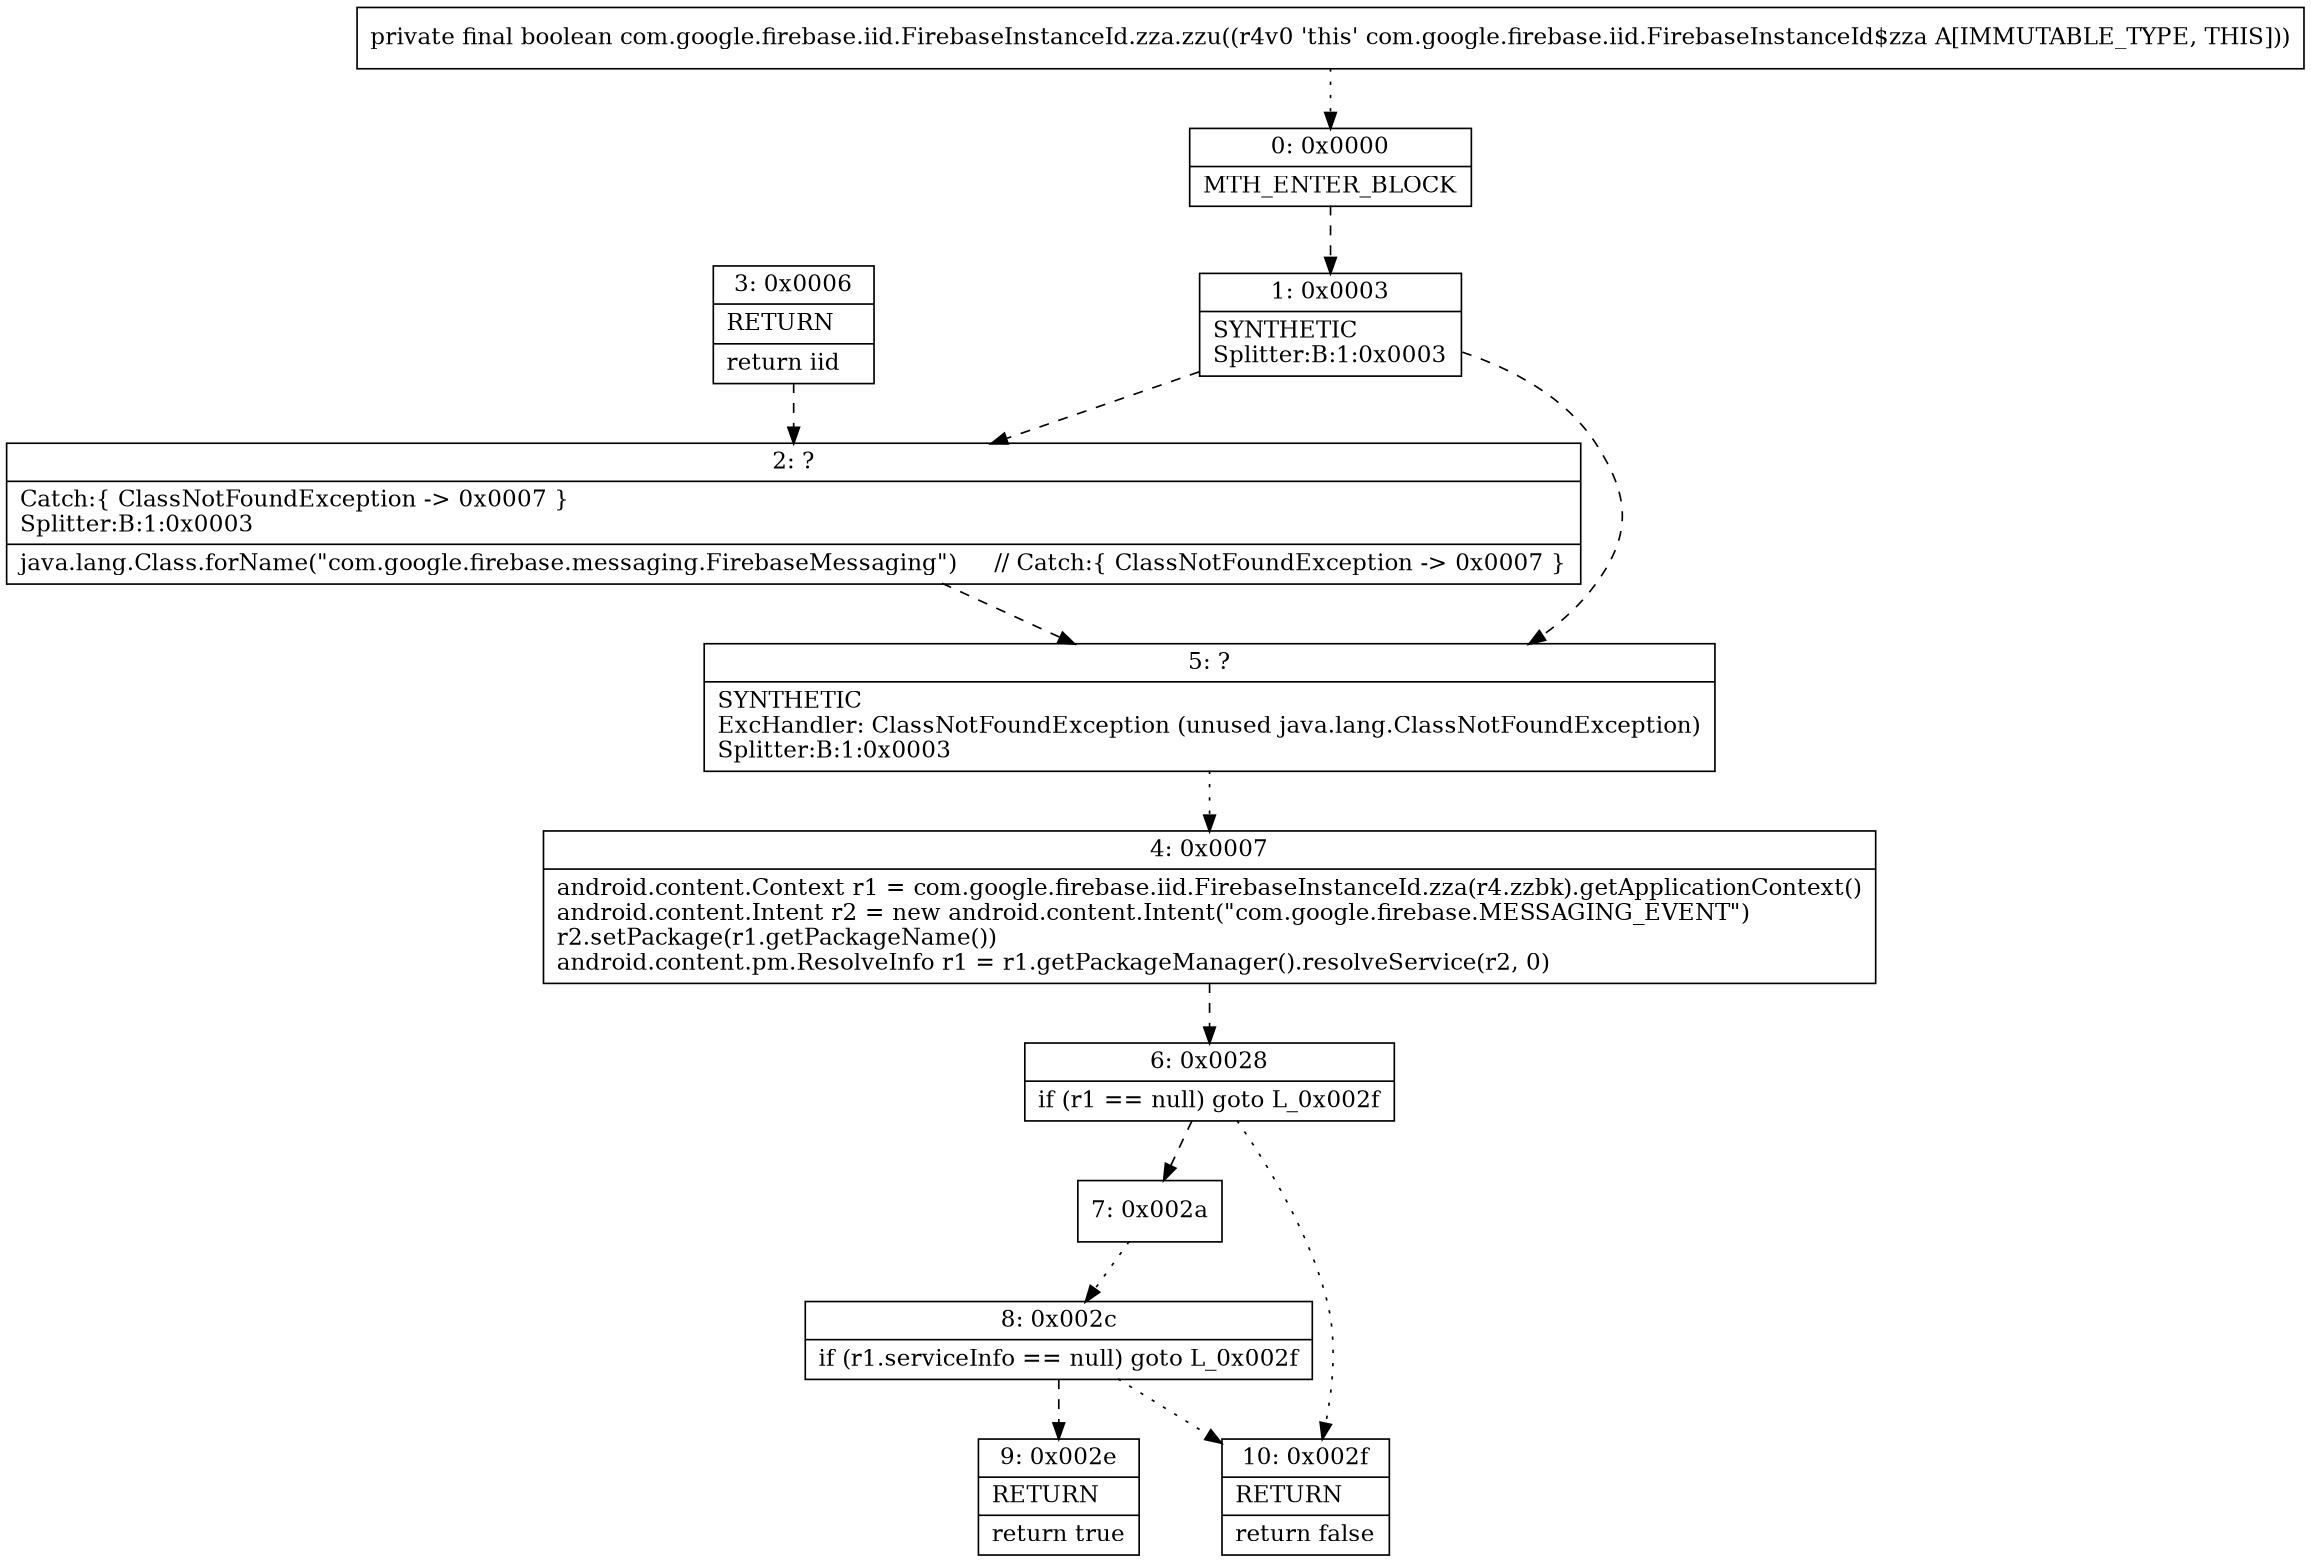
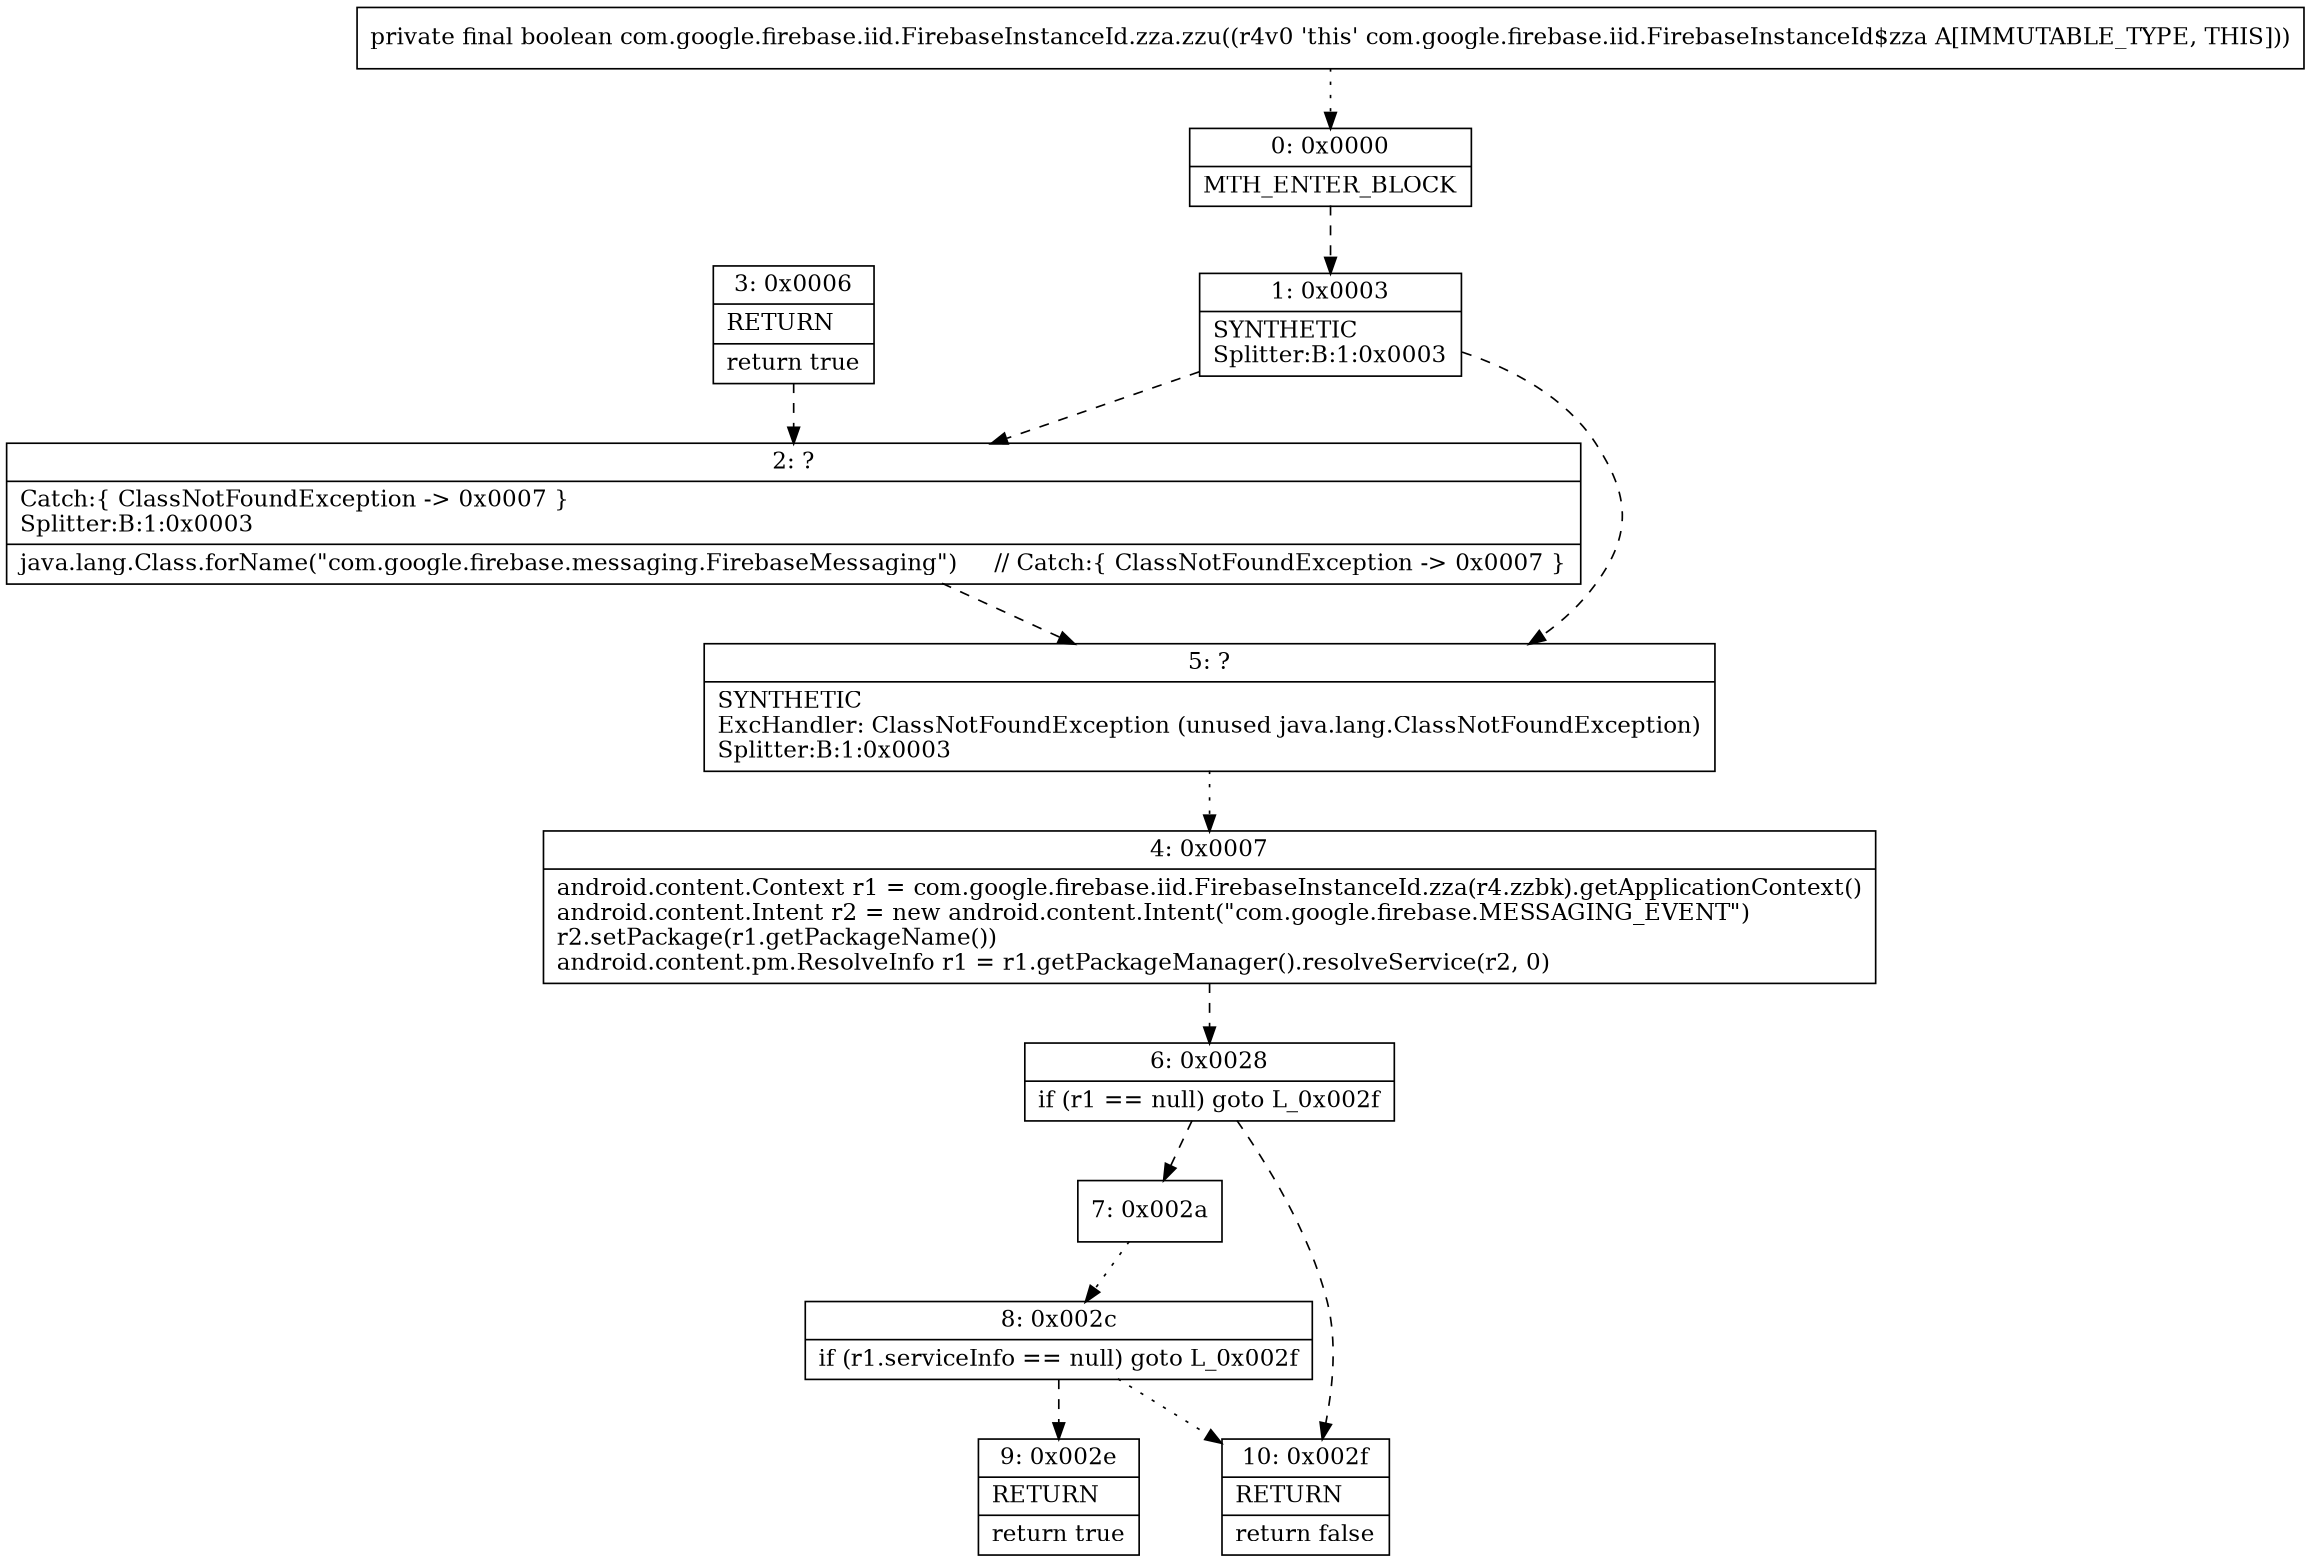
(784, 363) -> (794, 363)
(1315, 1263) -> (1315, 1263)
